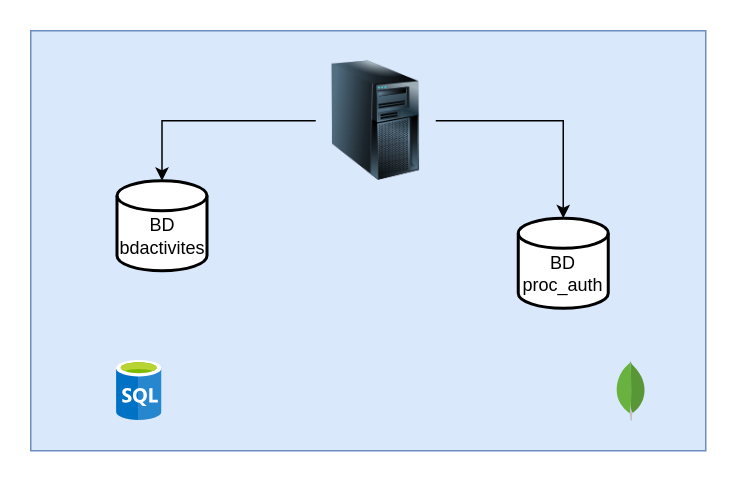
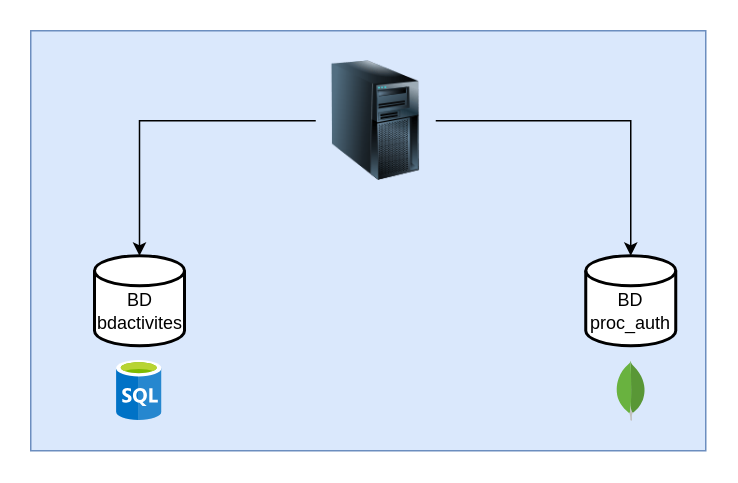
(162, 226) -> (140, 301)
(563, 263) -> (631, 301)
